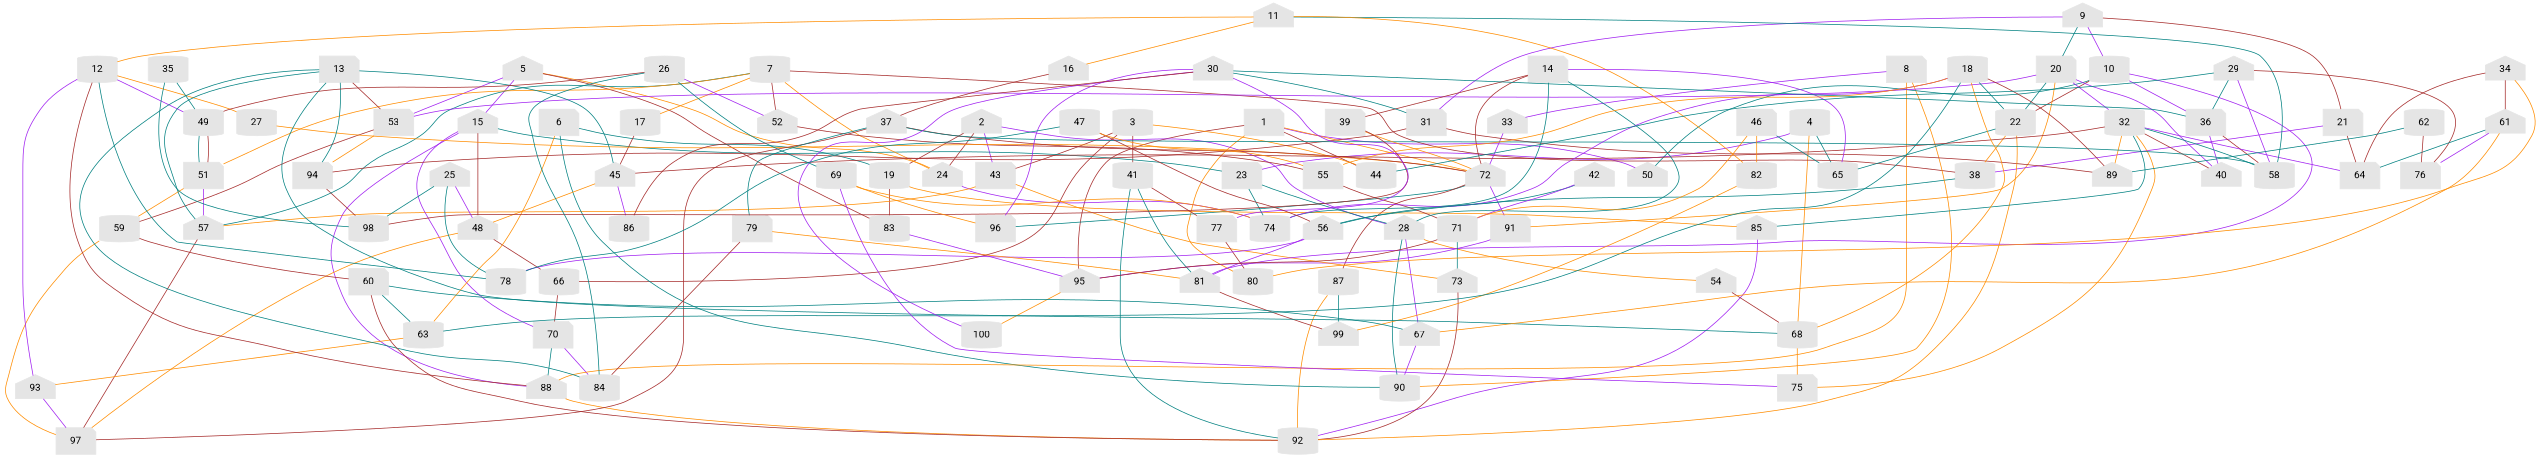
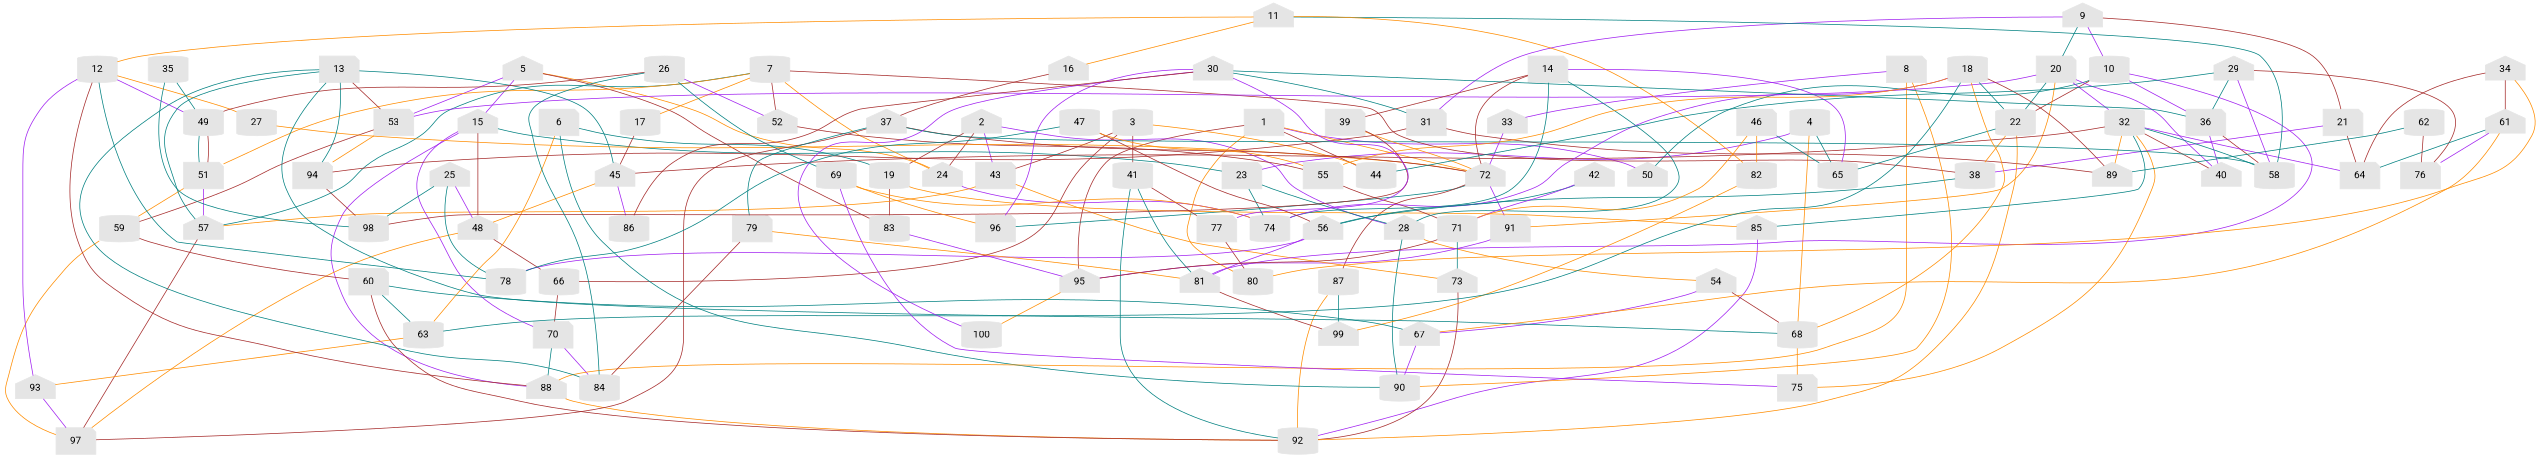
(1412, 281) -> (1569, 319)
